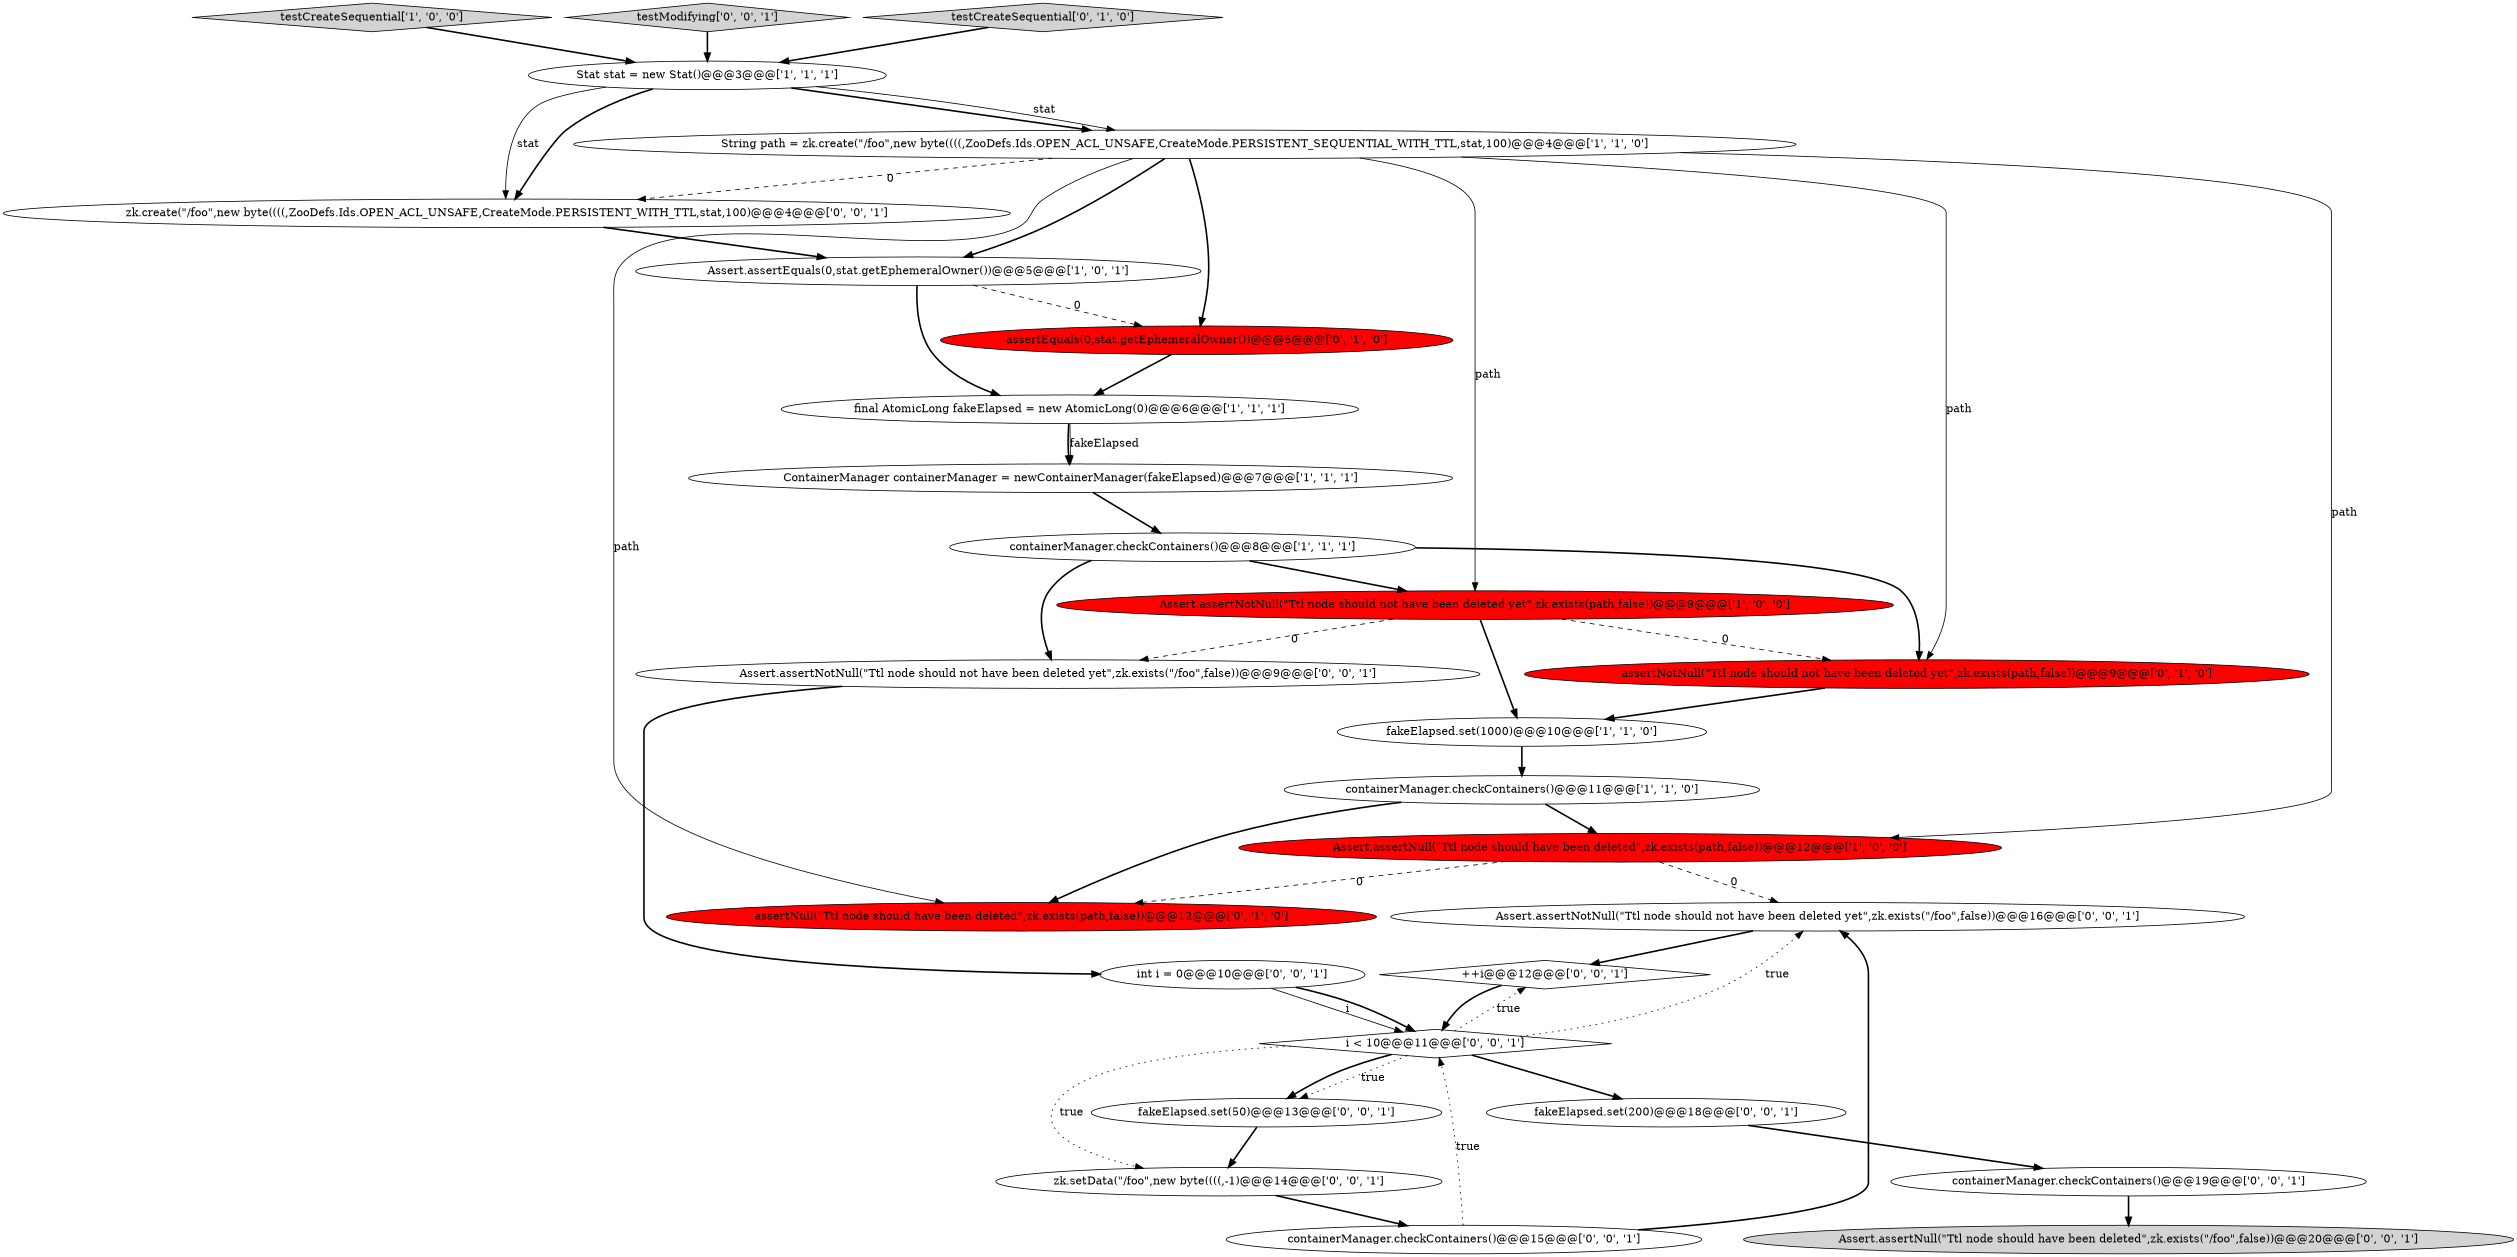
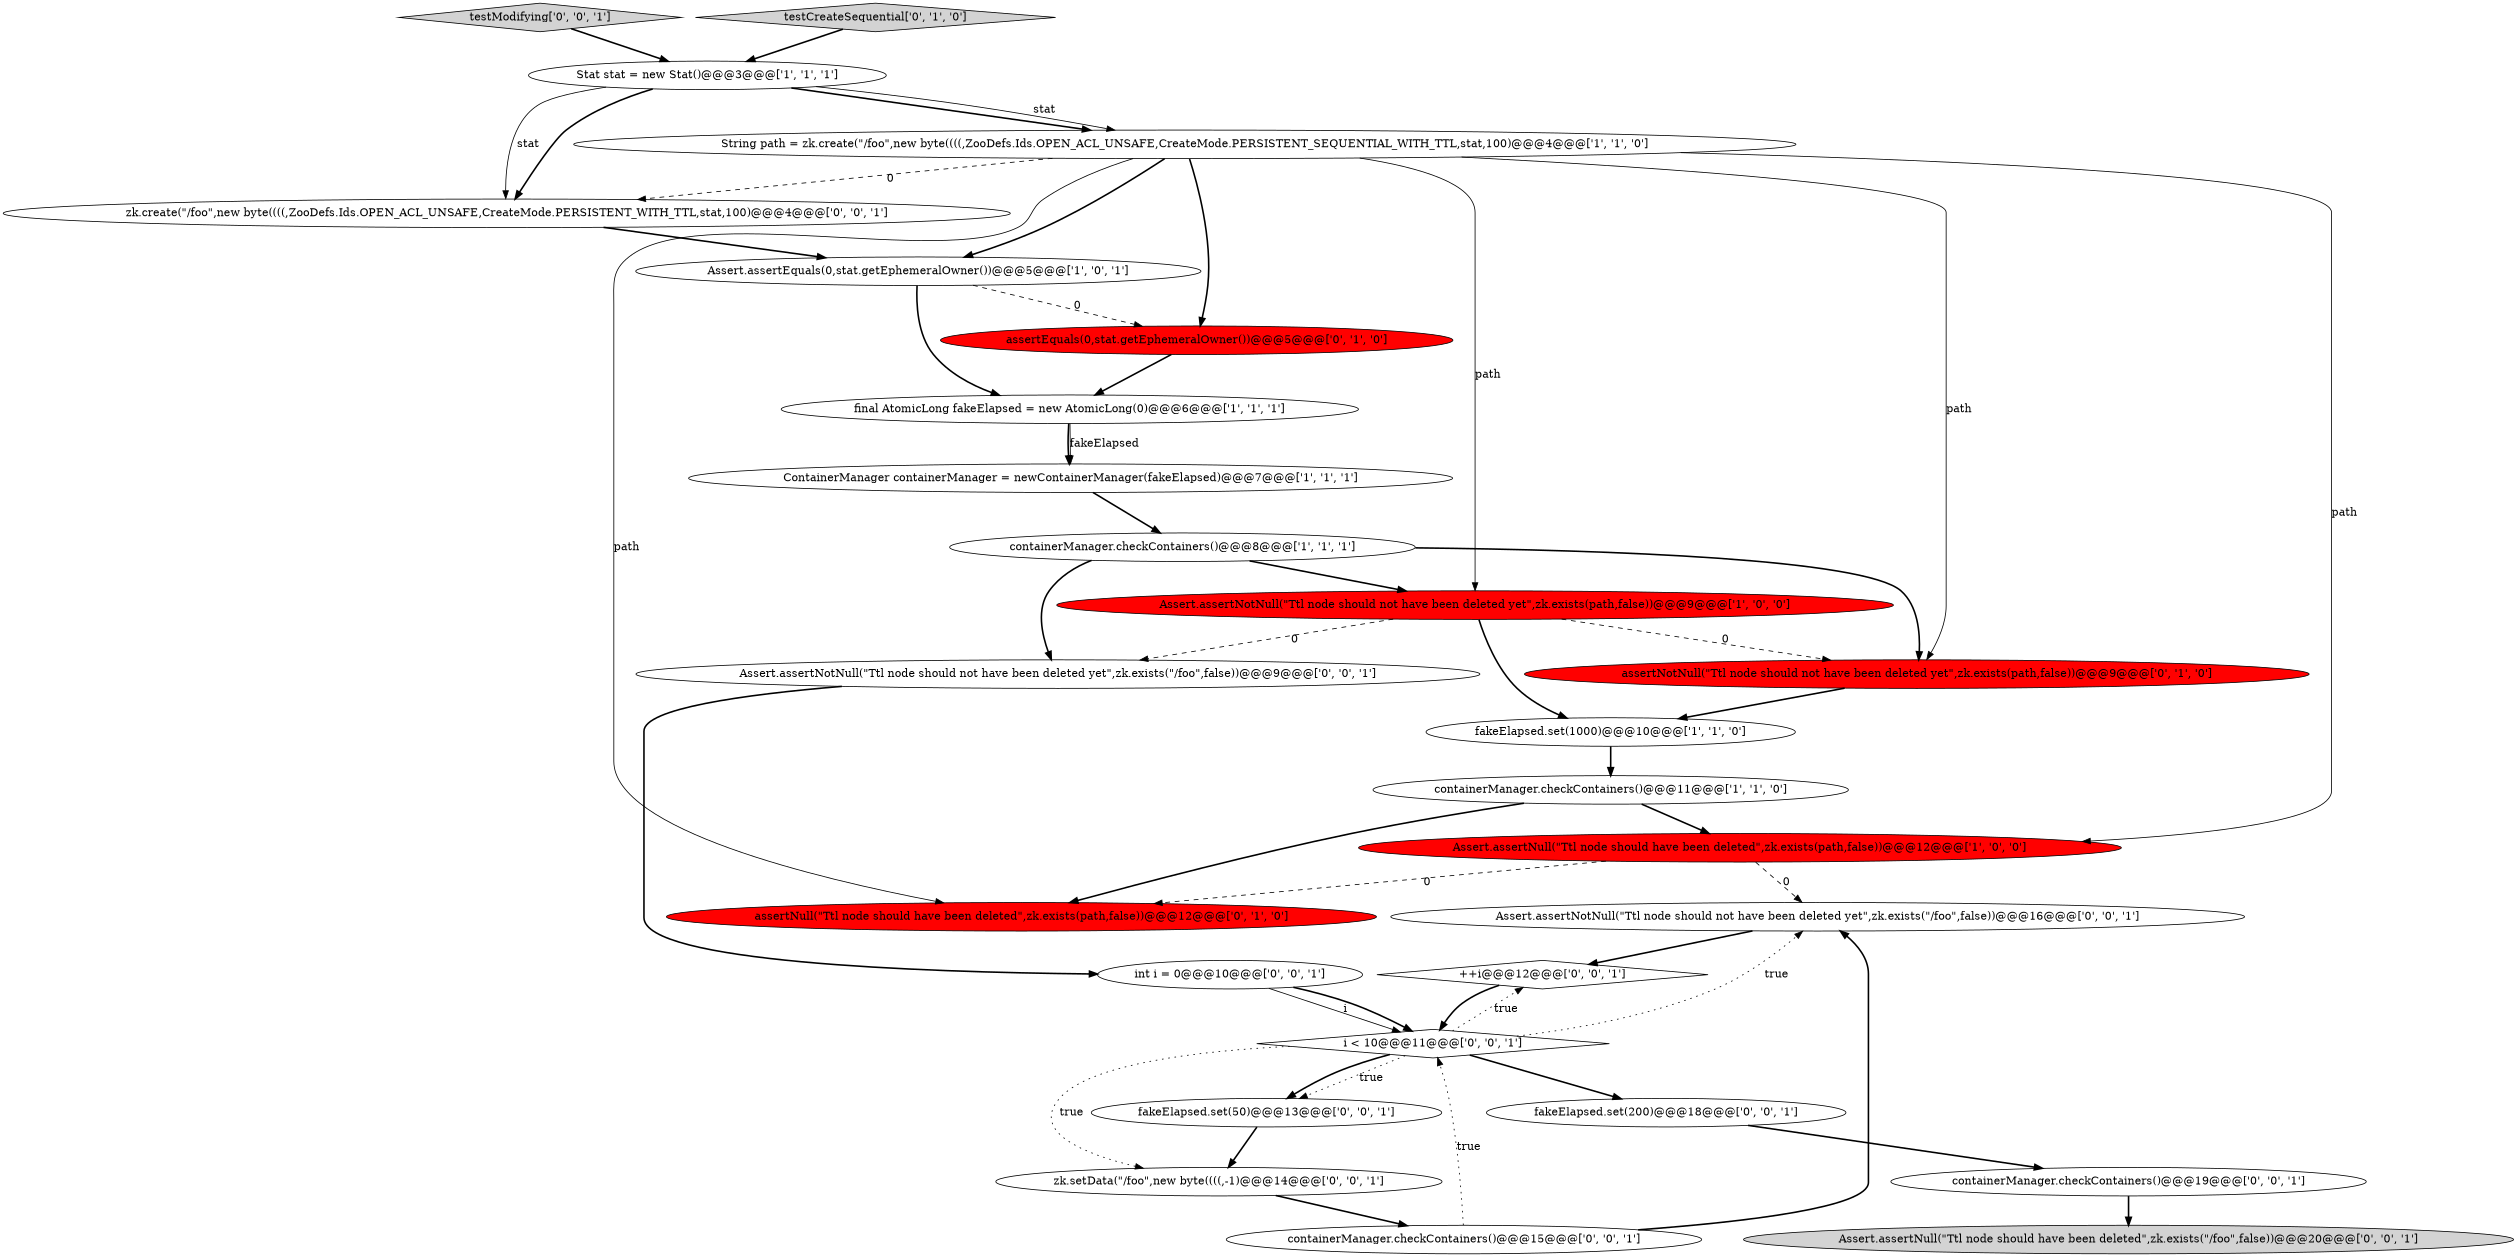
(372, 17) -> none
